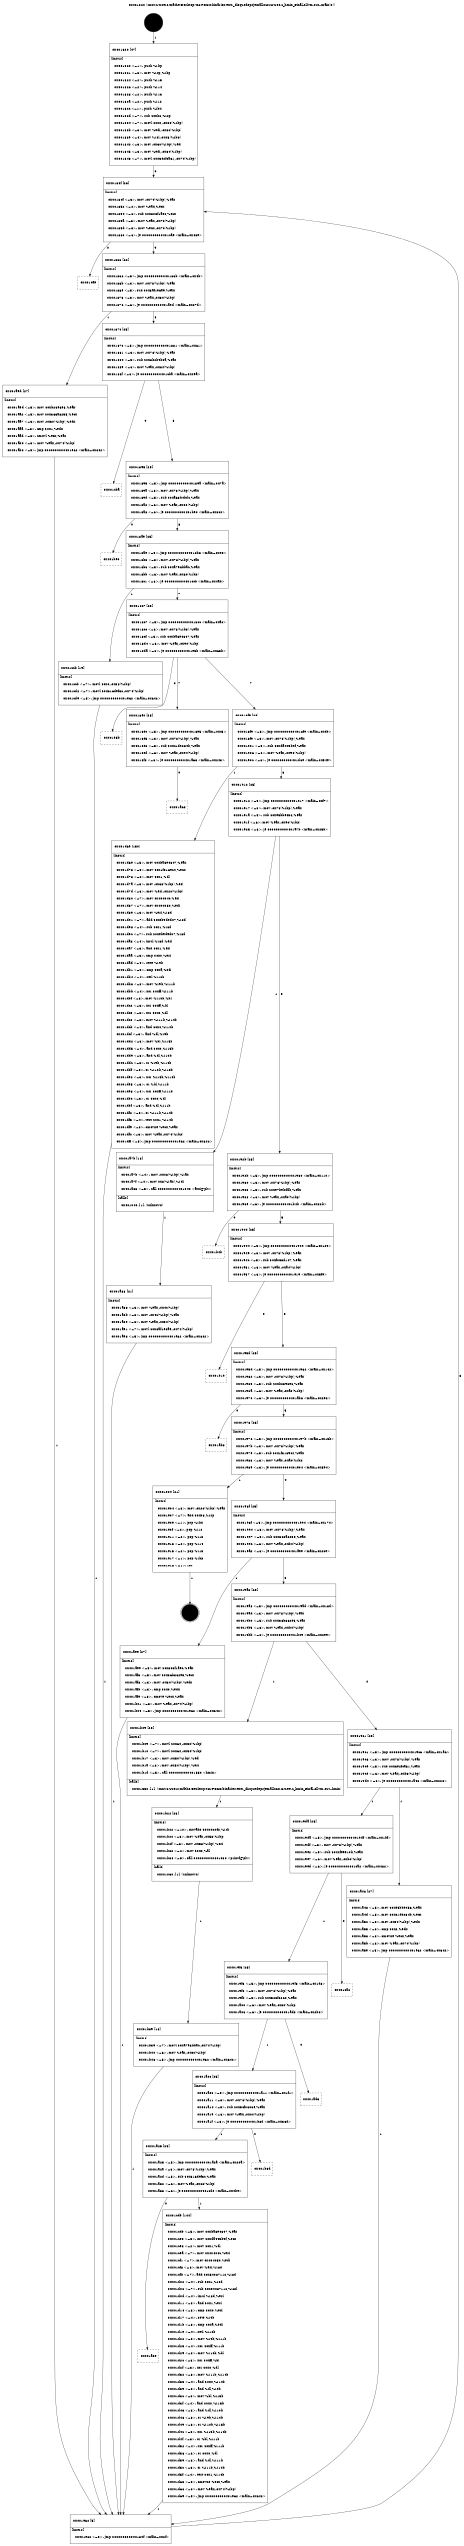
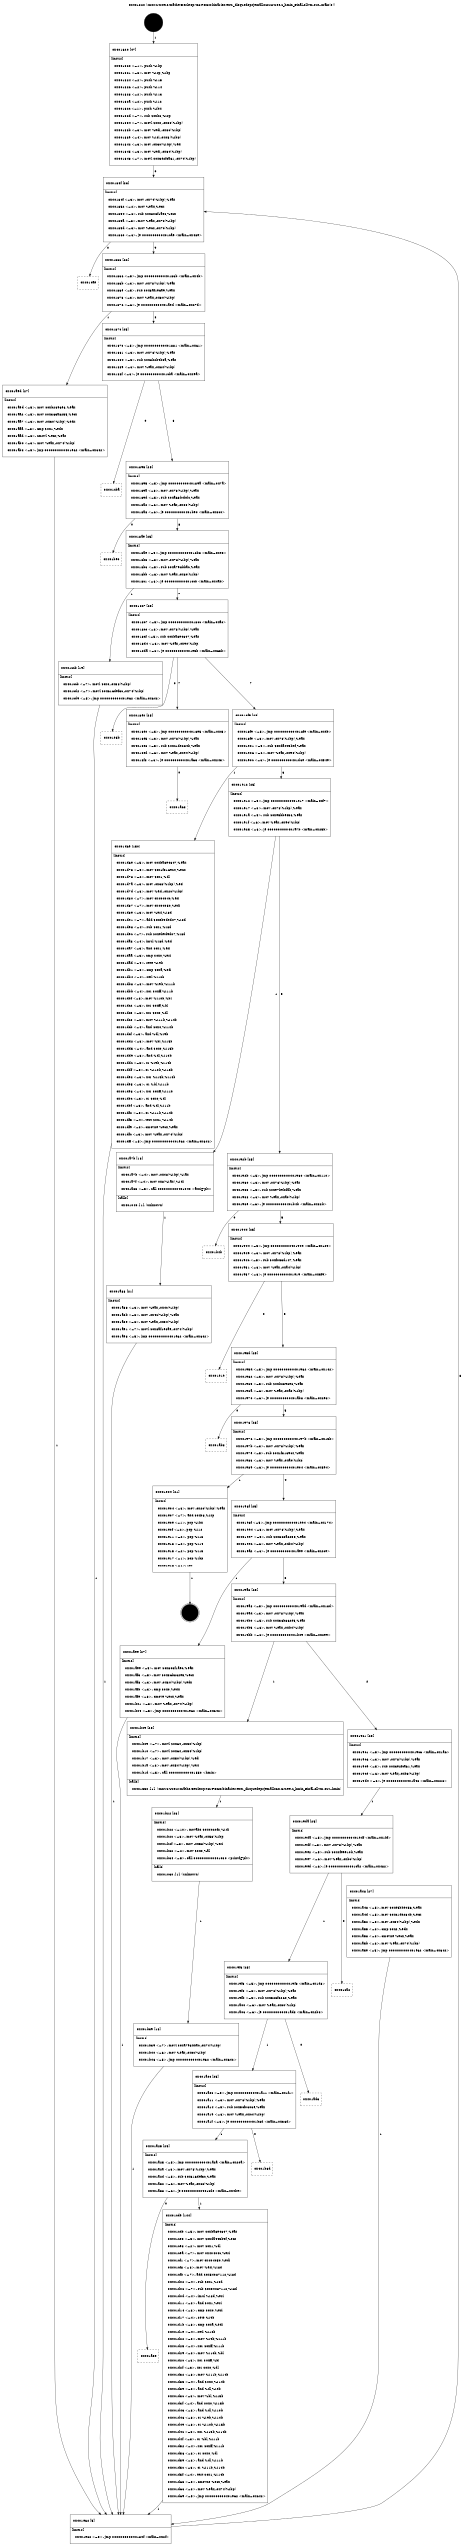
(399, 1835) -> none
